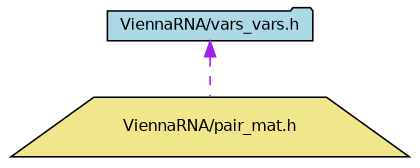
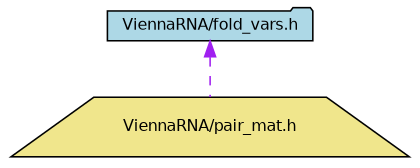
(210, 26) -> (210, 26)
